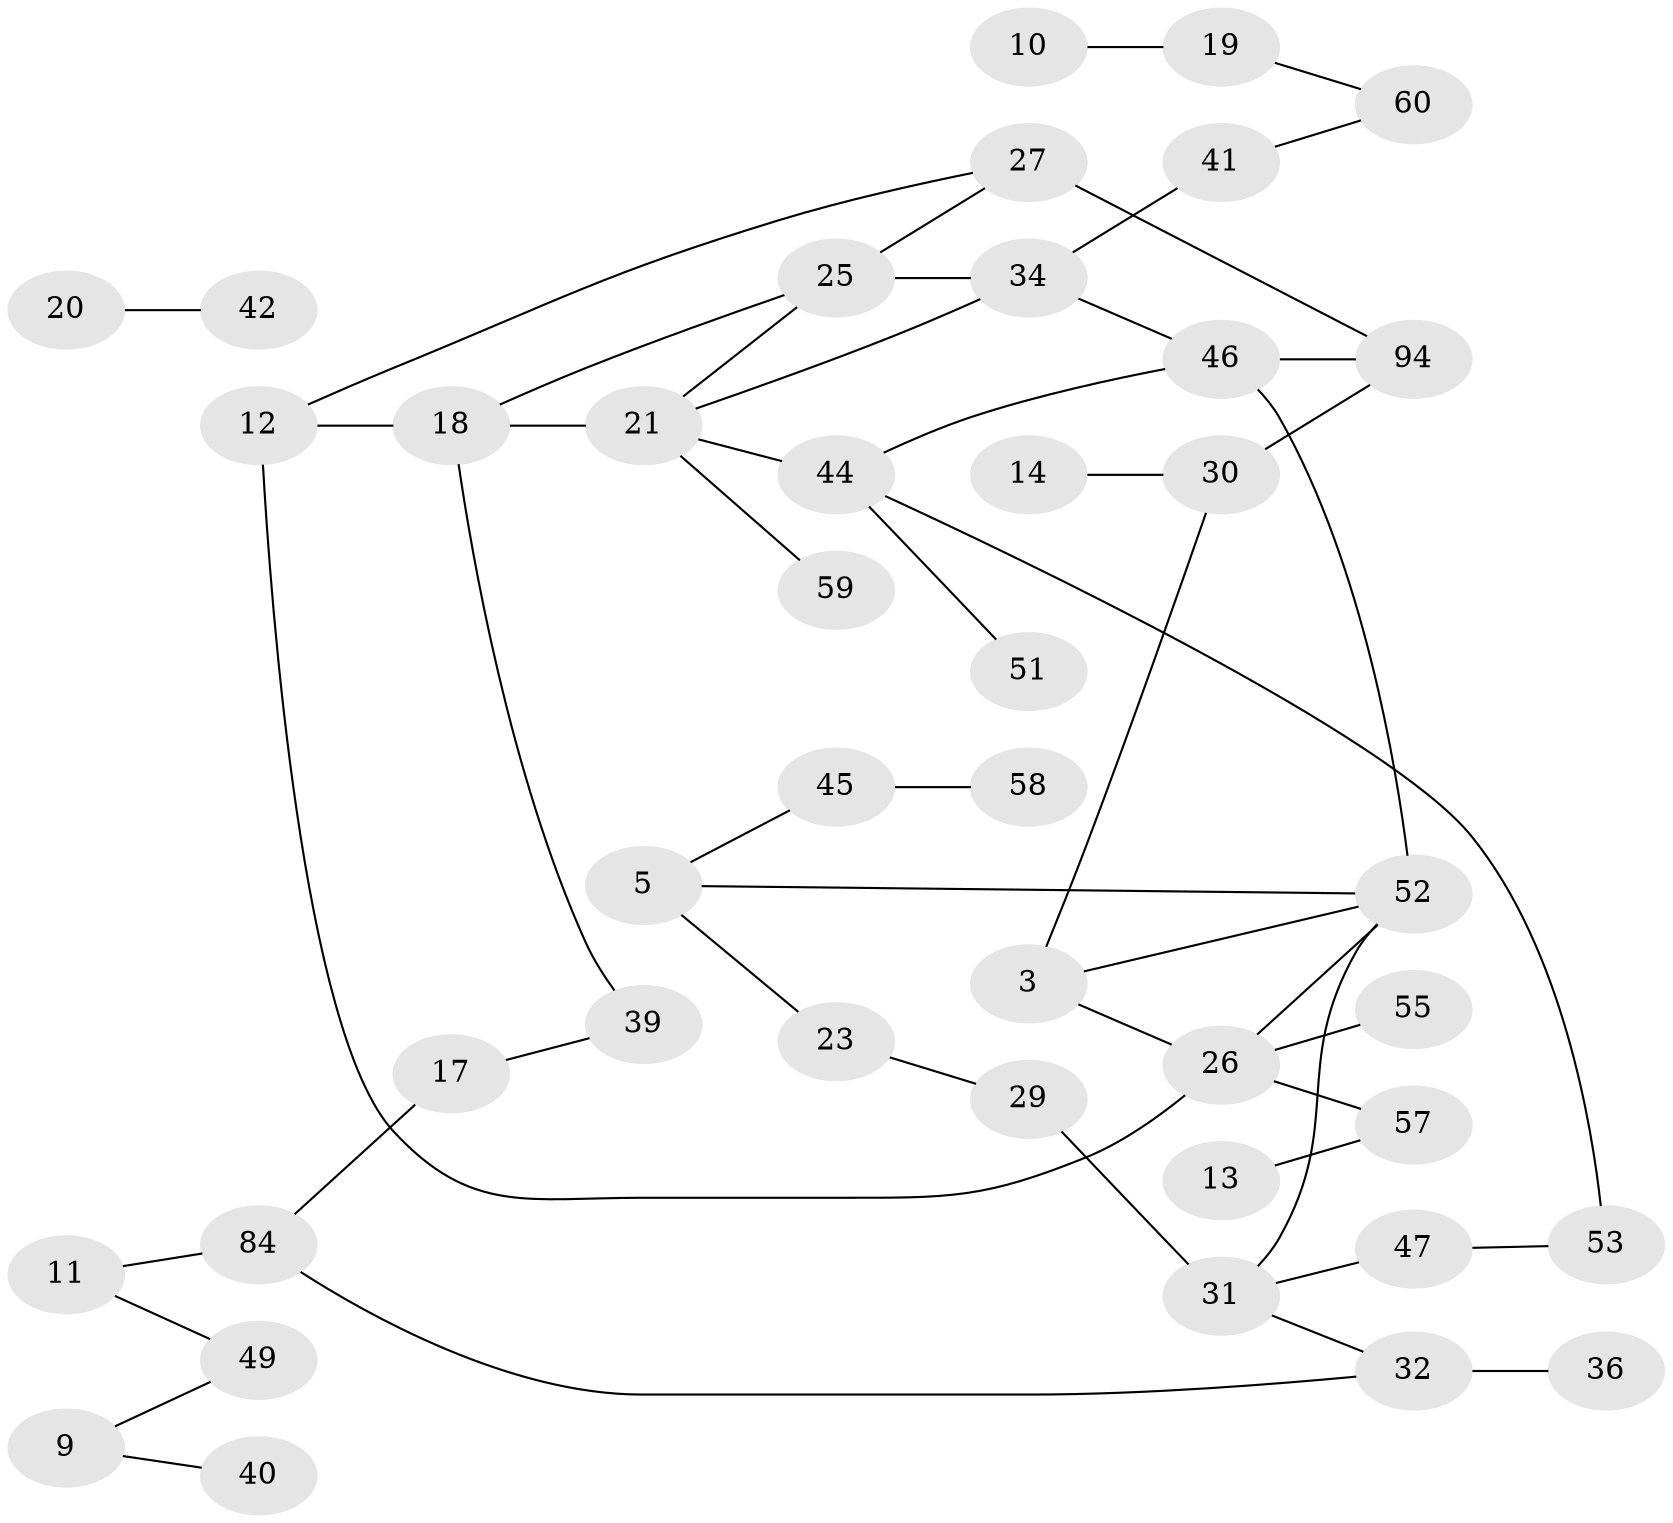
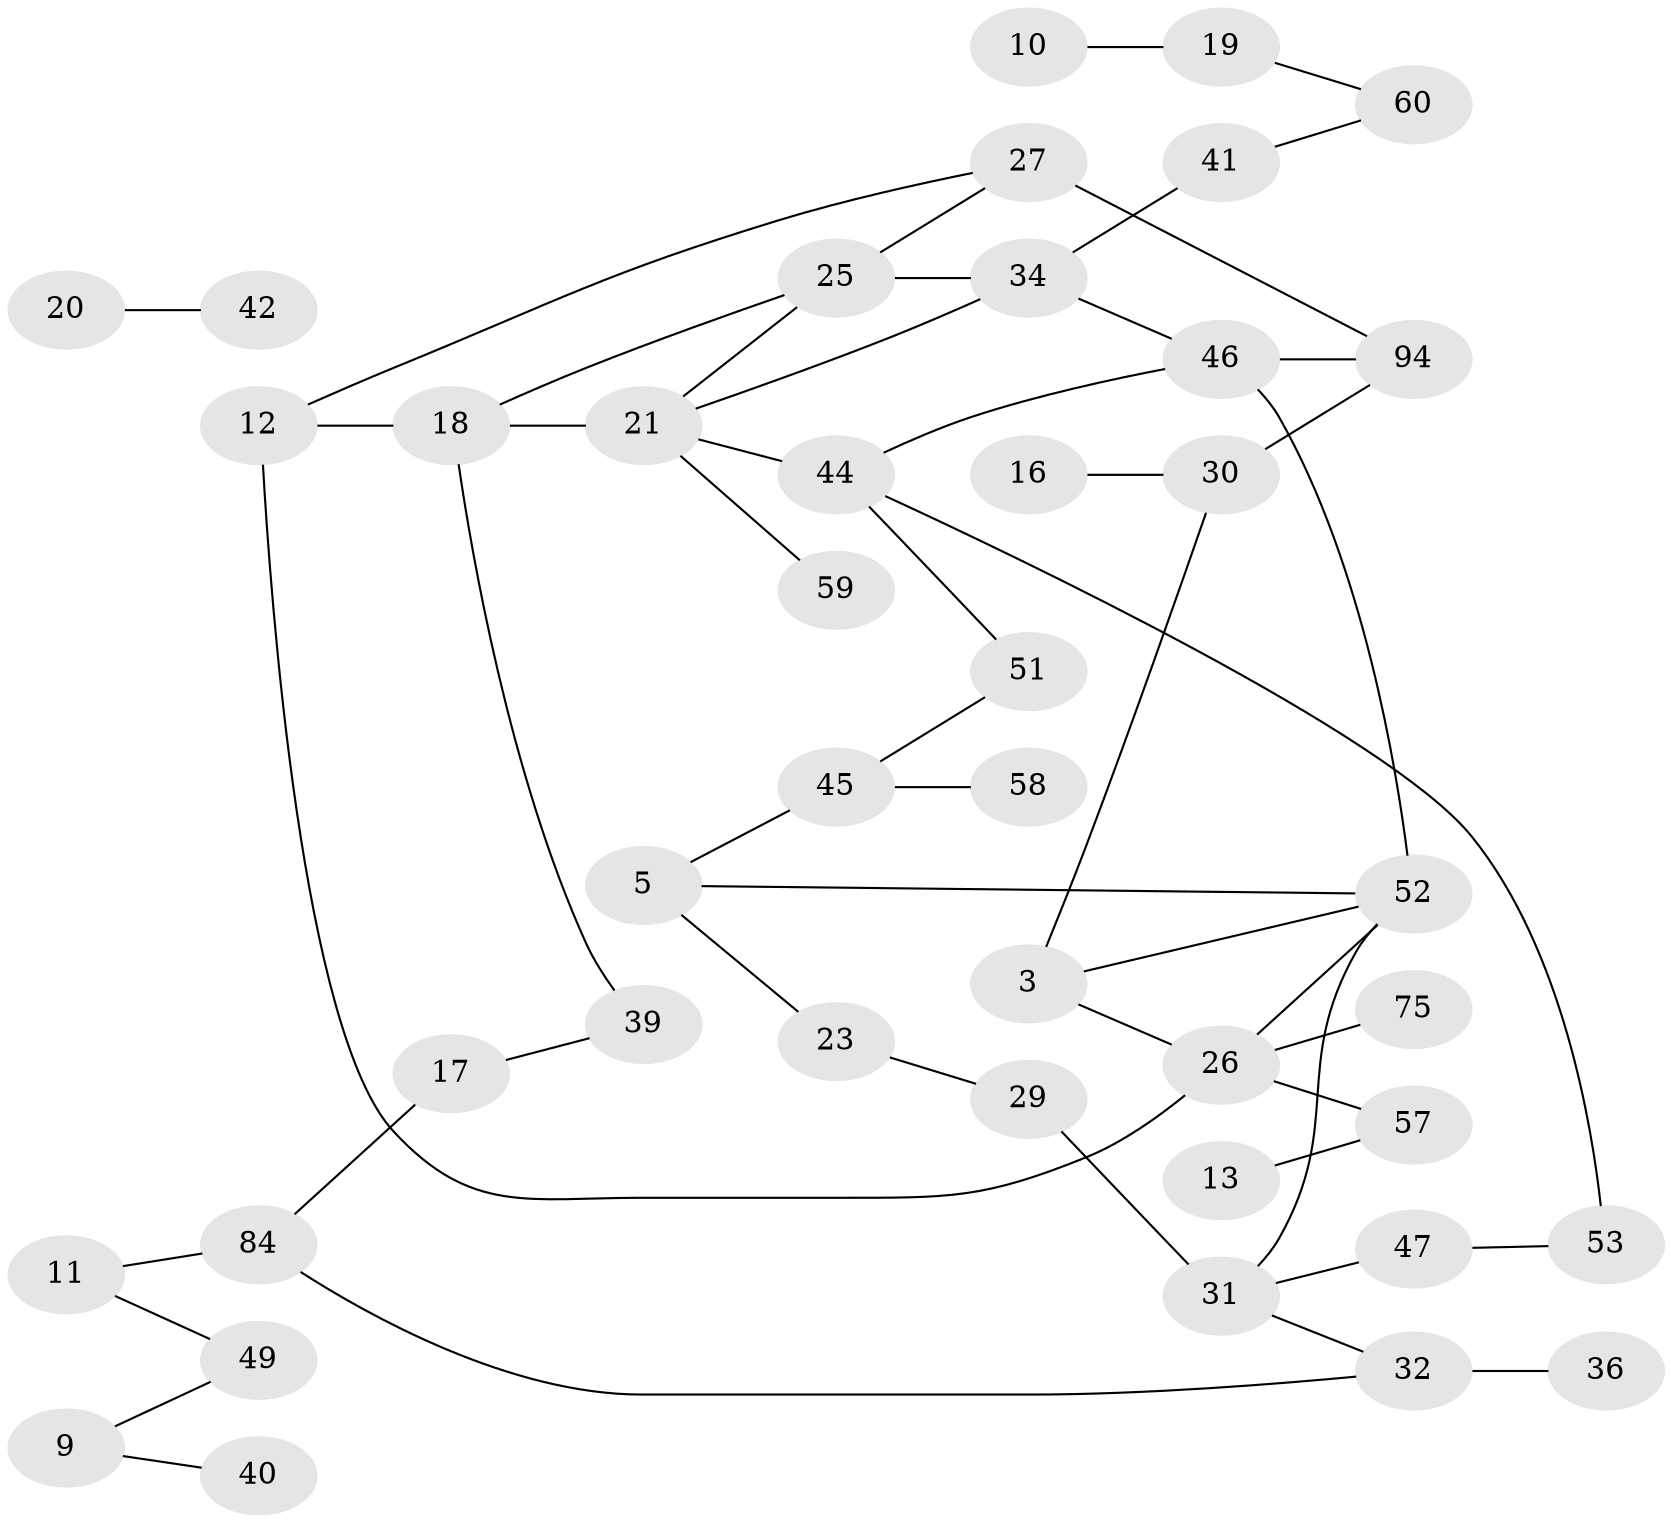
(1029, 475) -> (1029, 475)
none -> (933, 729)
(1414, 1010) -> (1414, 1010)
